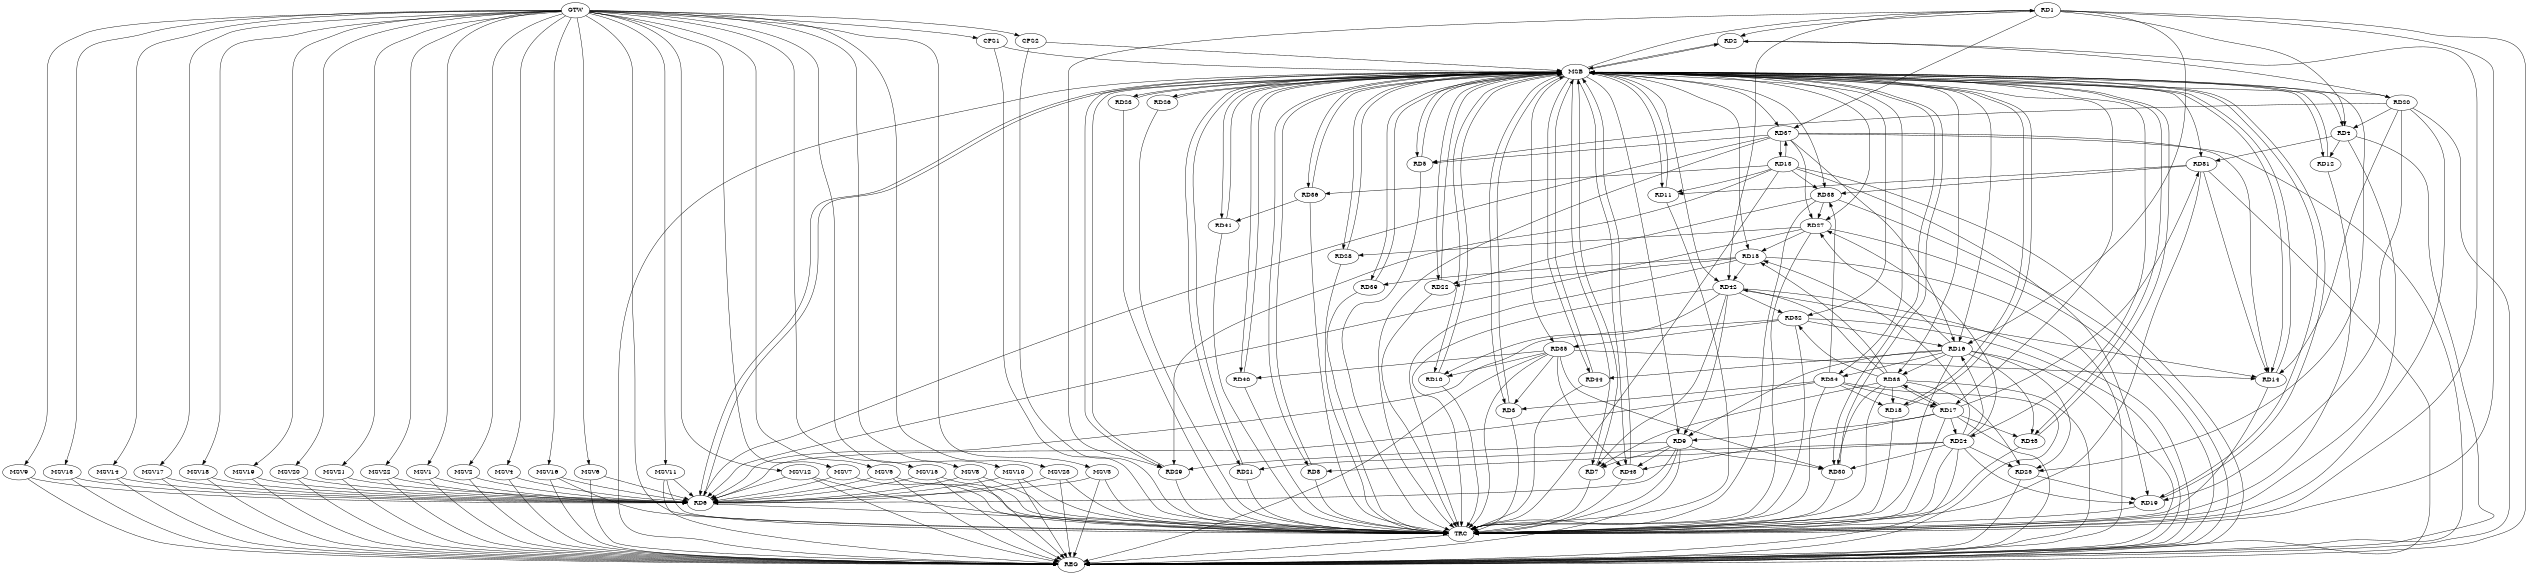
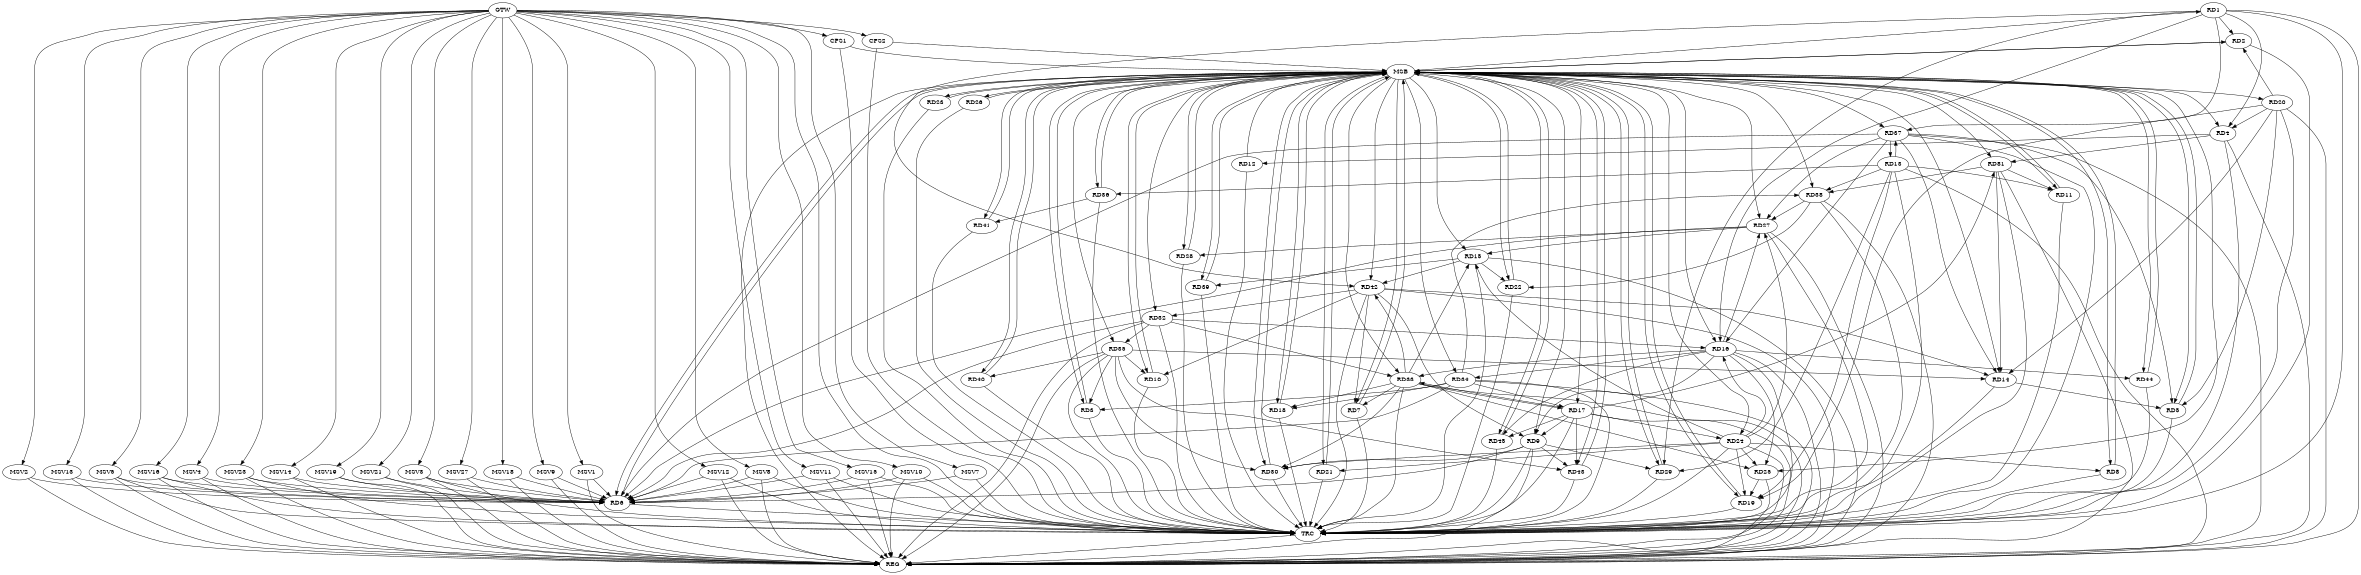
(1976, 76) -> none
(2190, 95) -> (2086, 395)
(1828, 354) -> (1279, 349)
(1645, 454) -> none
(153, 472) -> (457, 472)
(289, 472) -> none
(380, 472) -> none
(590, 472) -> none
